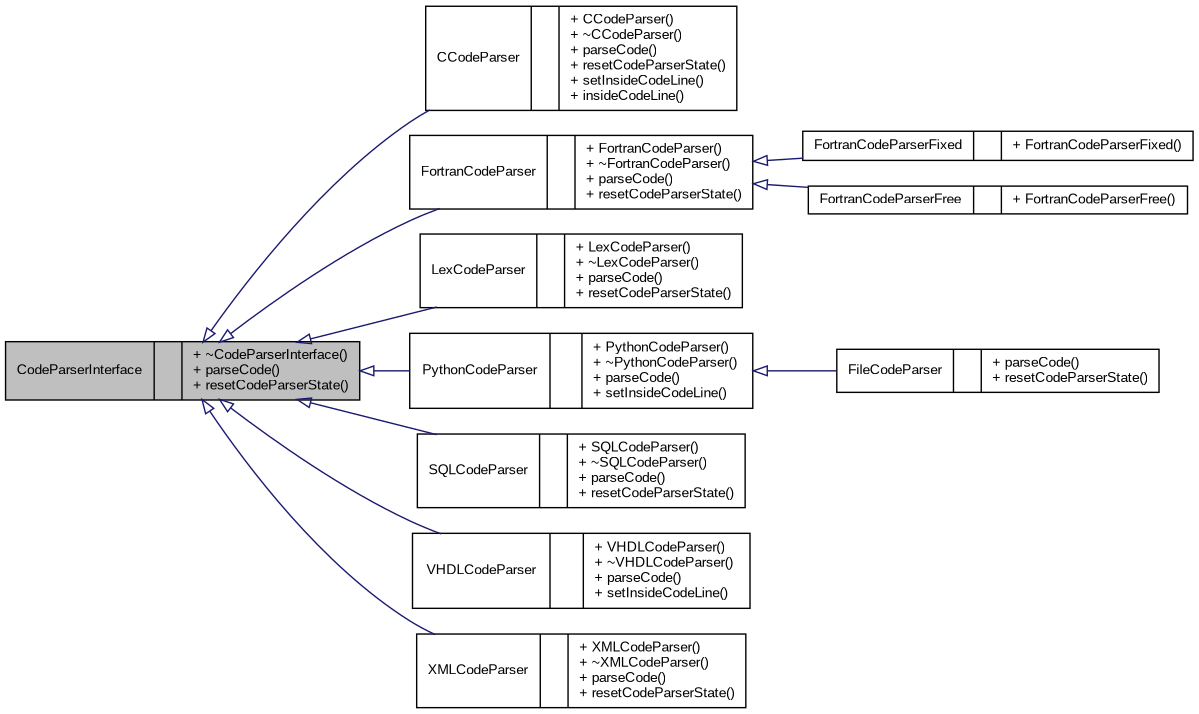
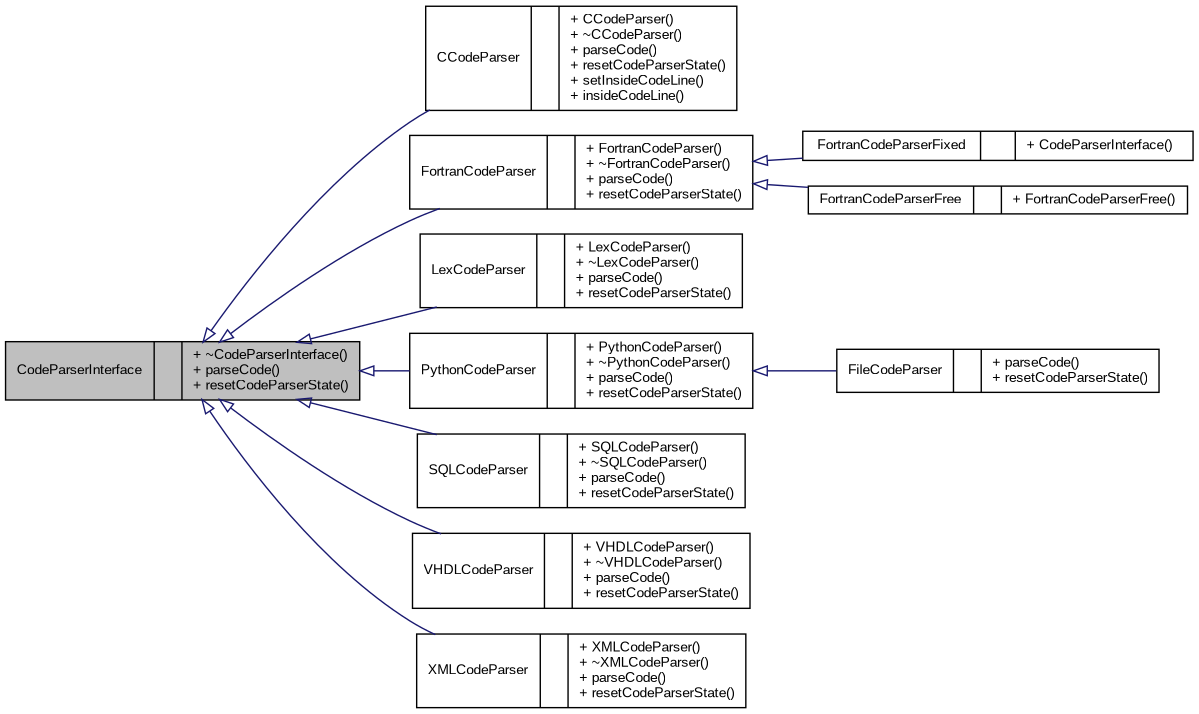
(1097, 145) -> (1100, 145)
(660, 393) -> (664, 393)
(662, 593) -> (661, 593)
